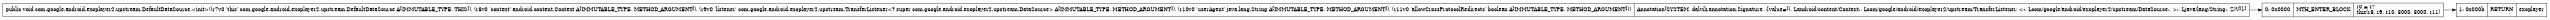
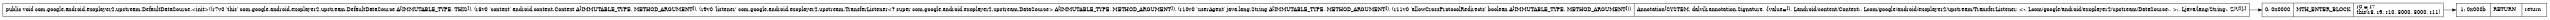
(2532, 10) -> (2533, 10)
